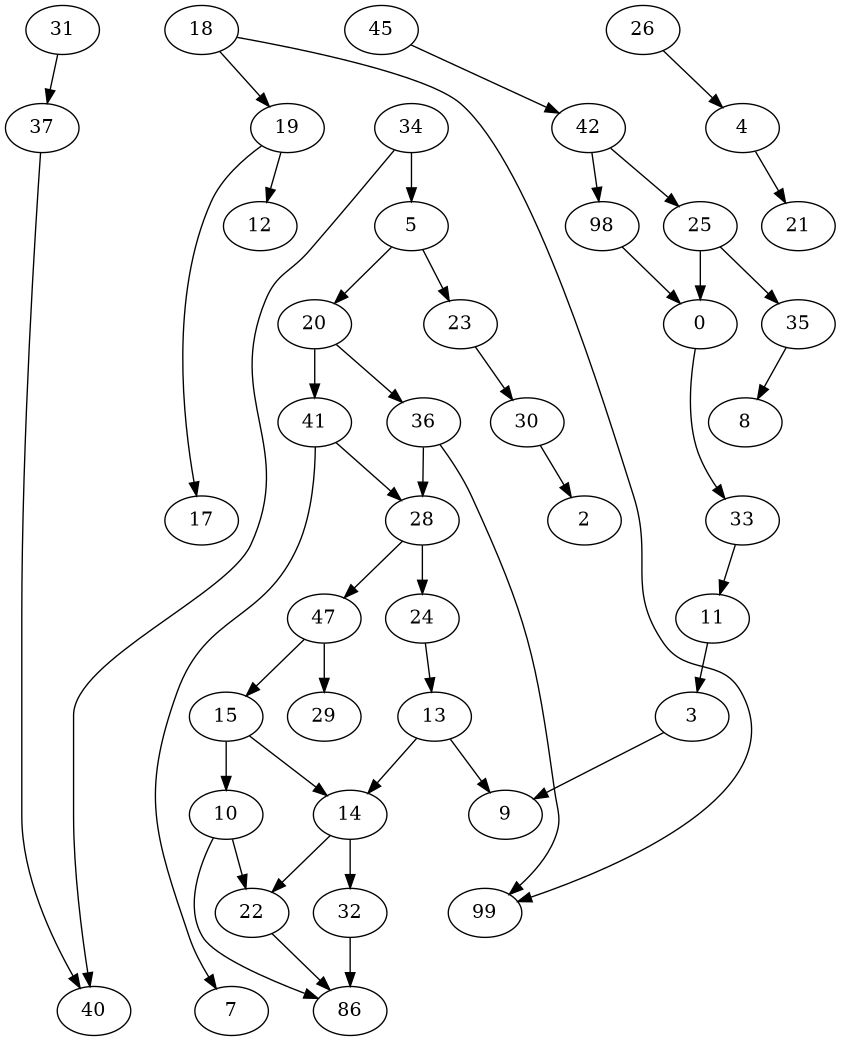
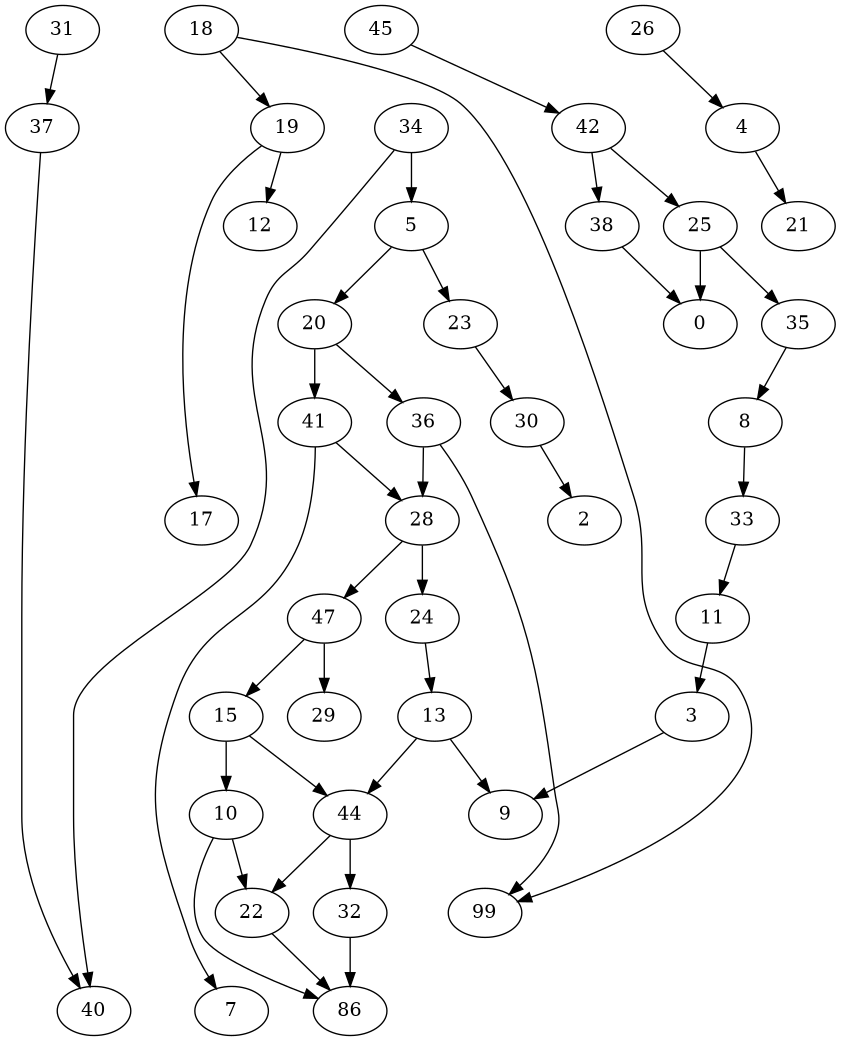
(602, 226) -> (602, 226)
(691, 421) -> (744, 465)
(350, 815) -> (350, 815)
